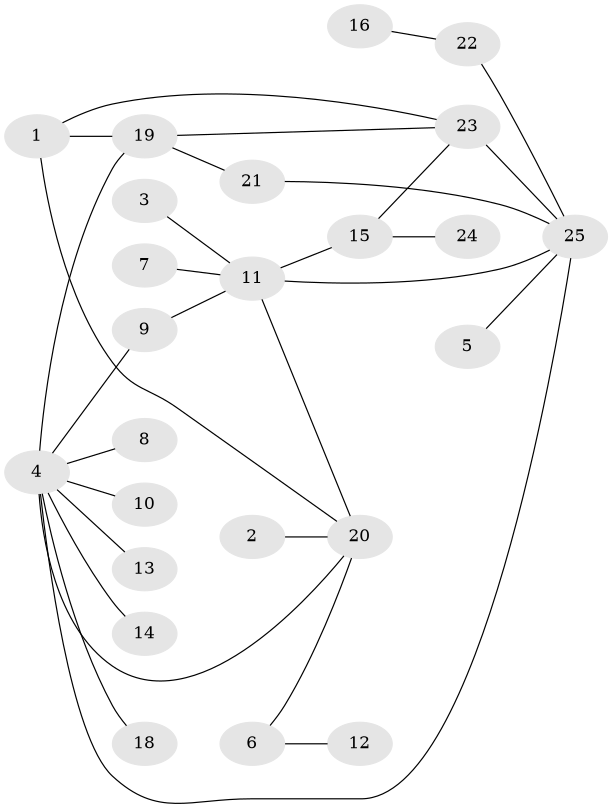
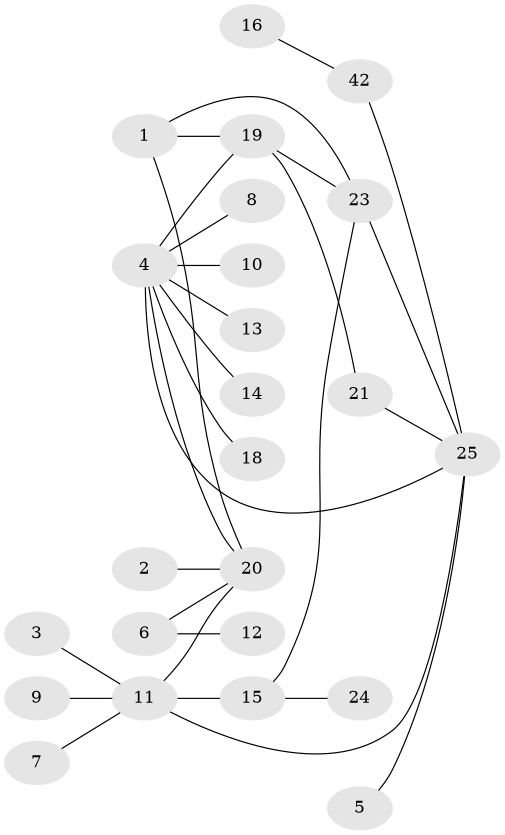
(468, 44) -> (360, 81)
(91, 401) -> none
